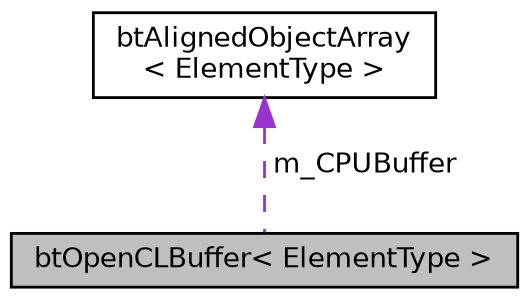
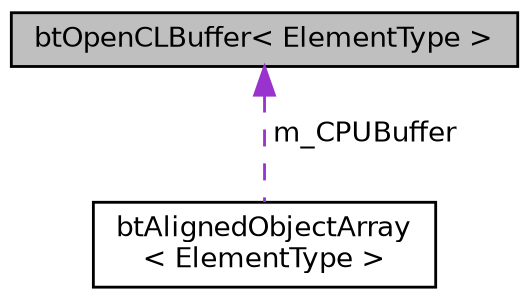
(265, 180) -> (265, 149)
